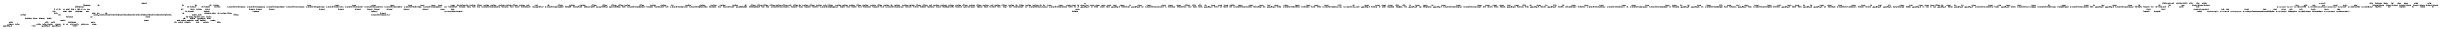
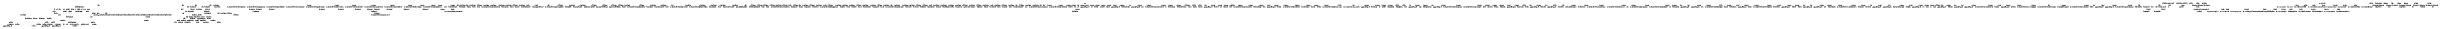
(144, 3) -> none
(1005, 7) -> (1005, 7)
(379, 13) -> (374, 14)
